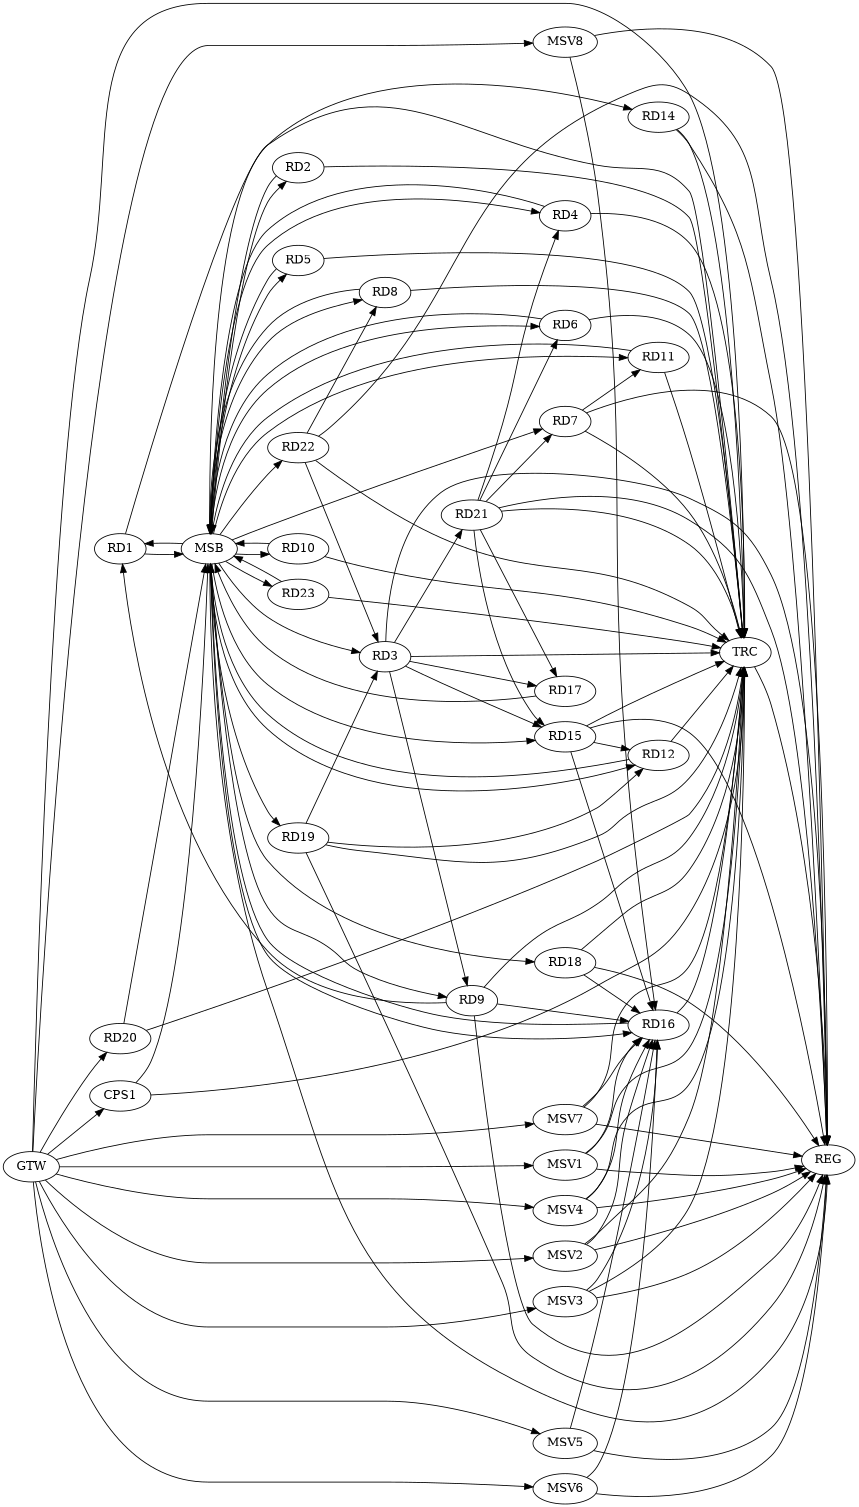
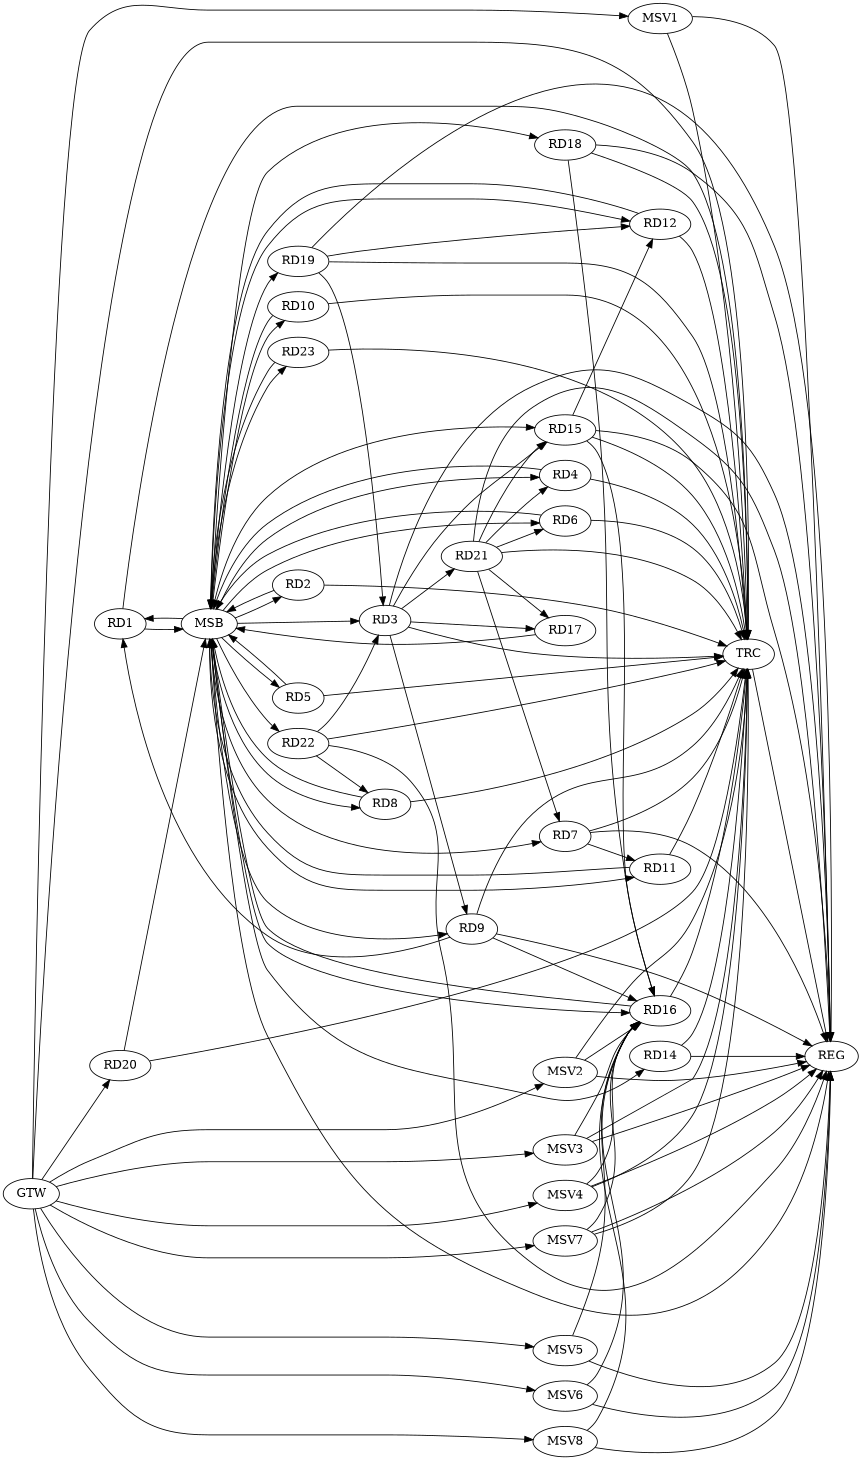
(614, 1094) -> none
(120, 1096) -> none
